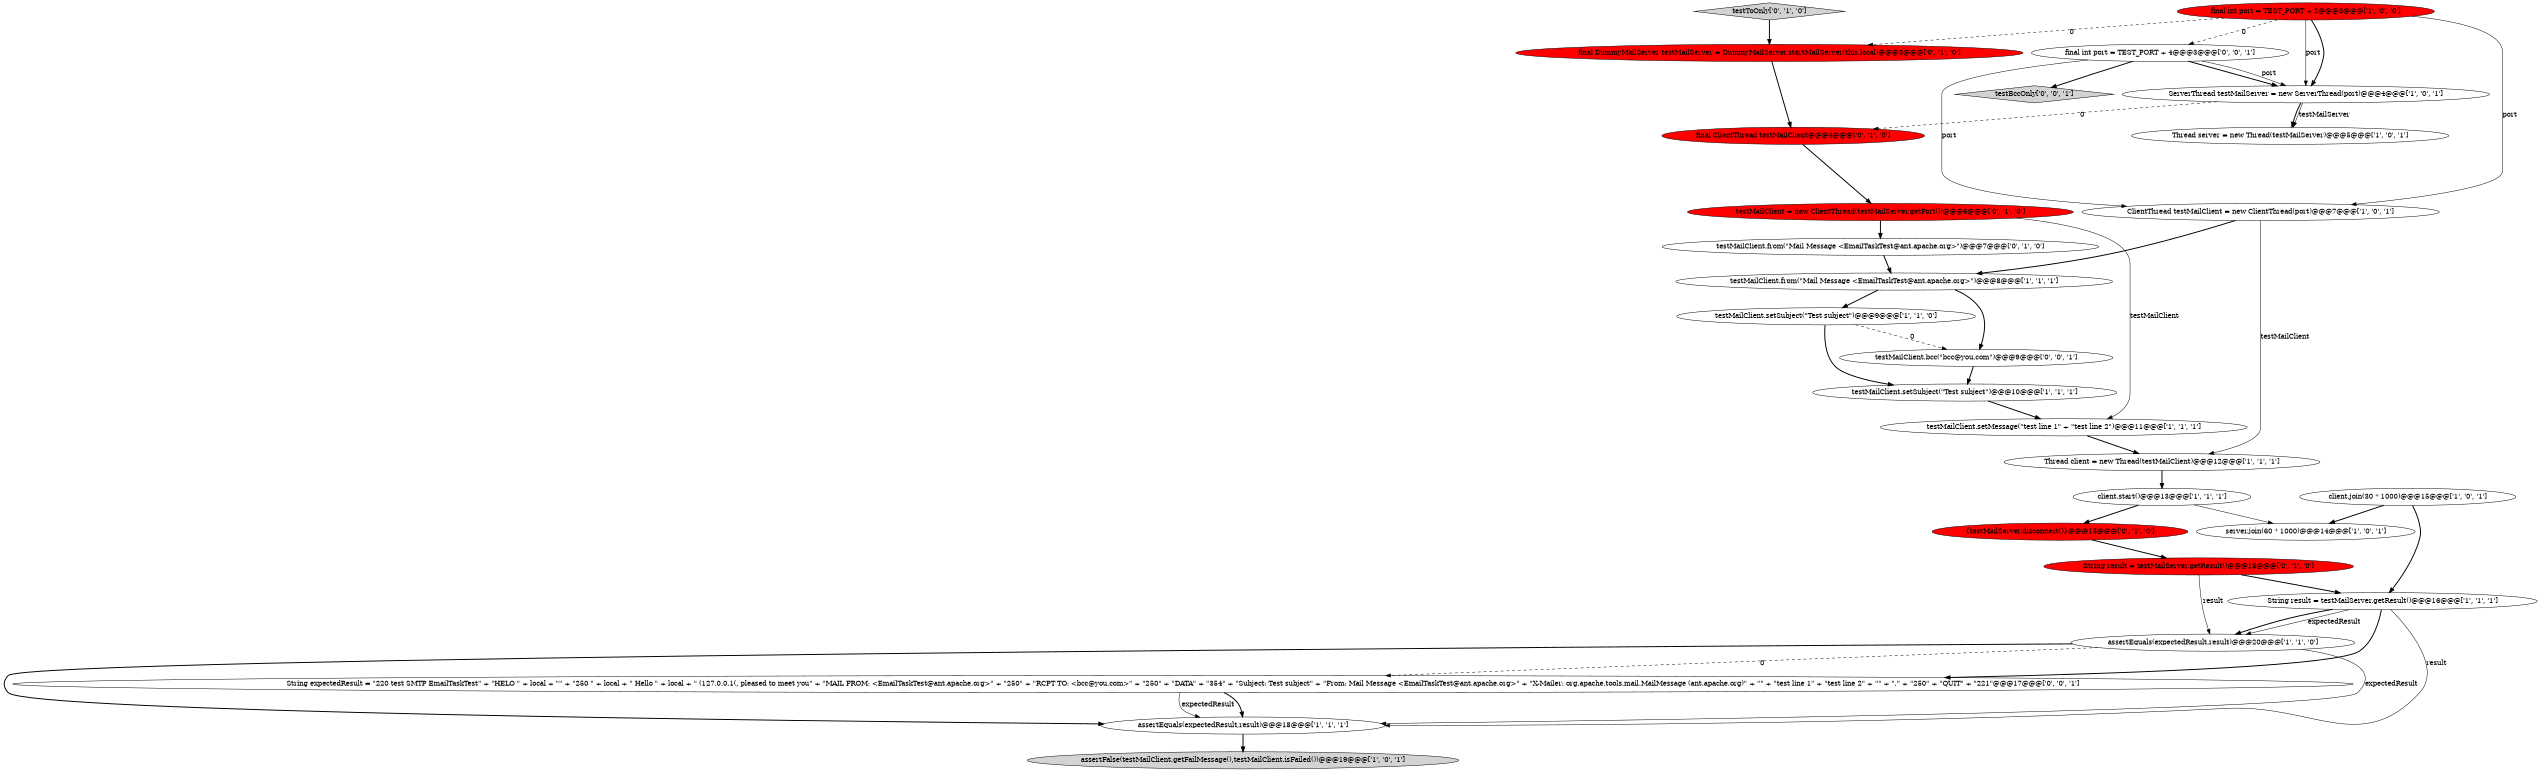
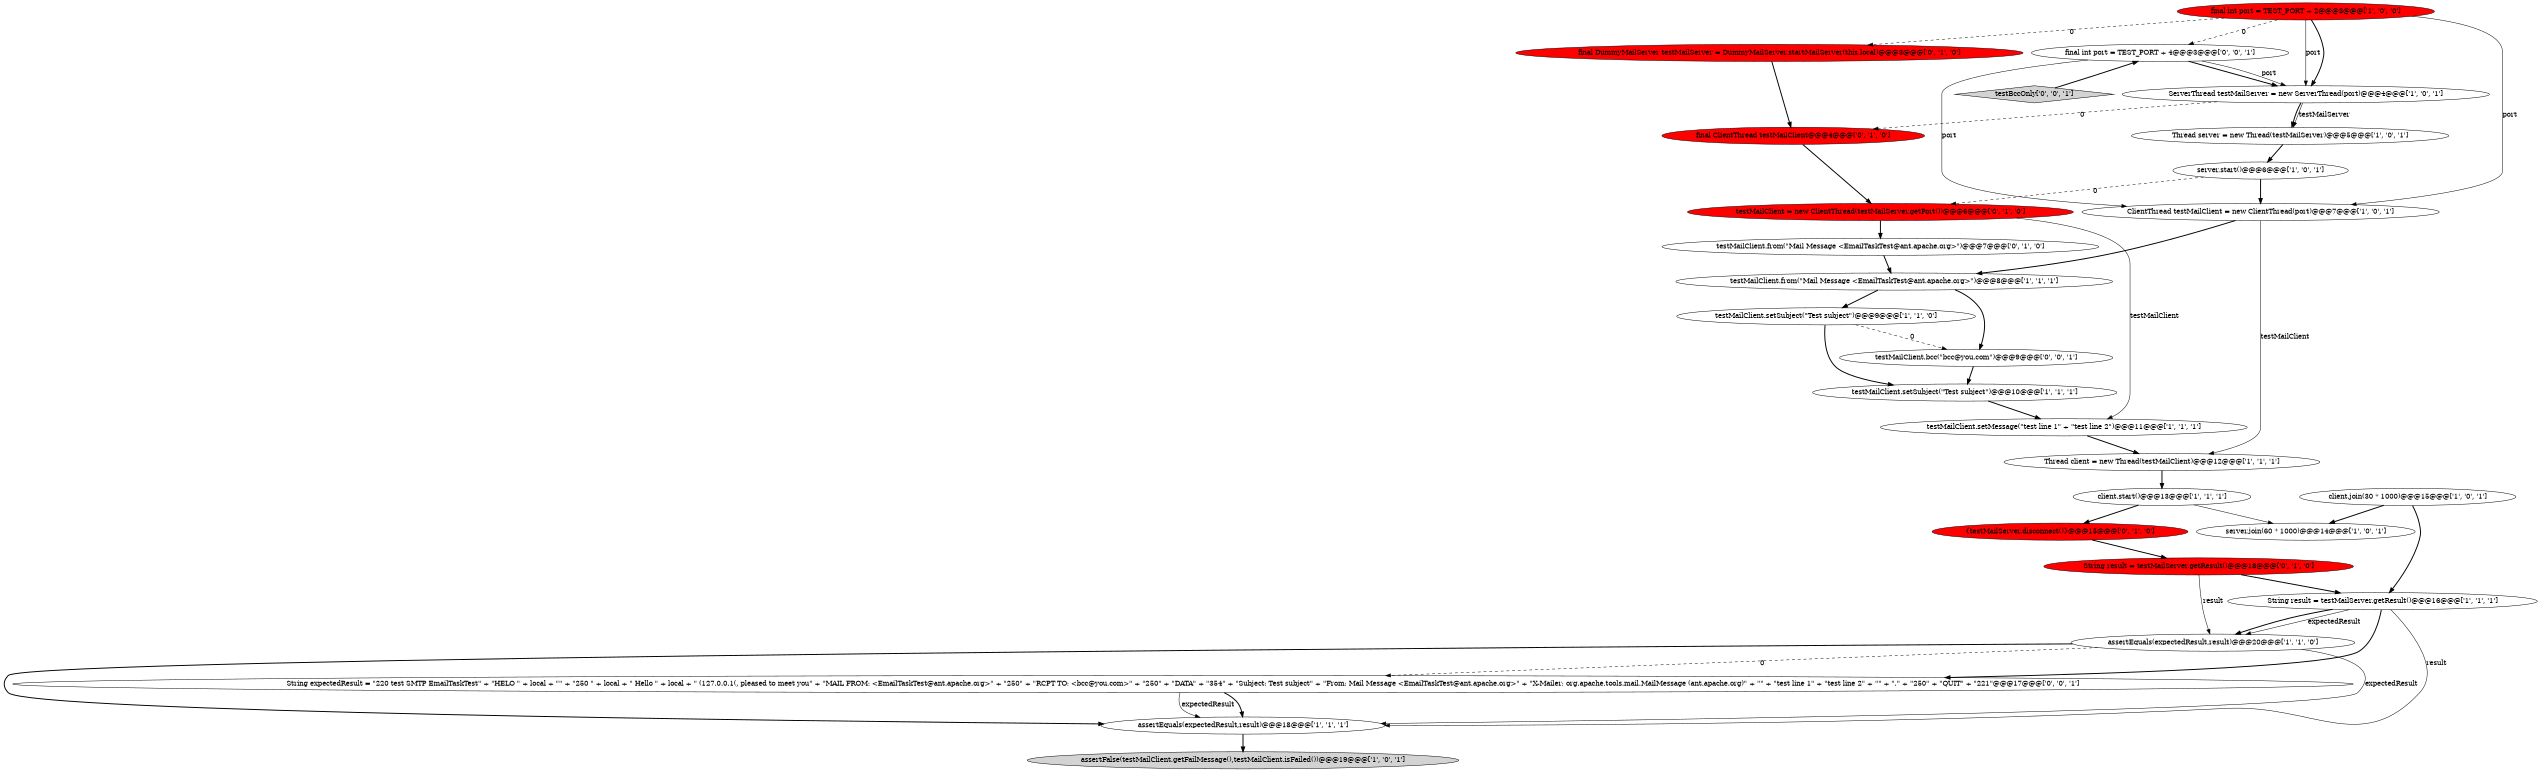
(1769, 11) -> none
(2094, 73) -> (2094, 76)
none -> (2261, 171)
